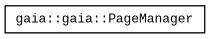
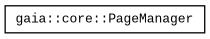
(105, 19) -> (105, 19)
